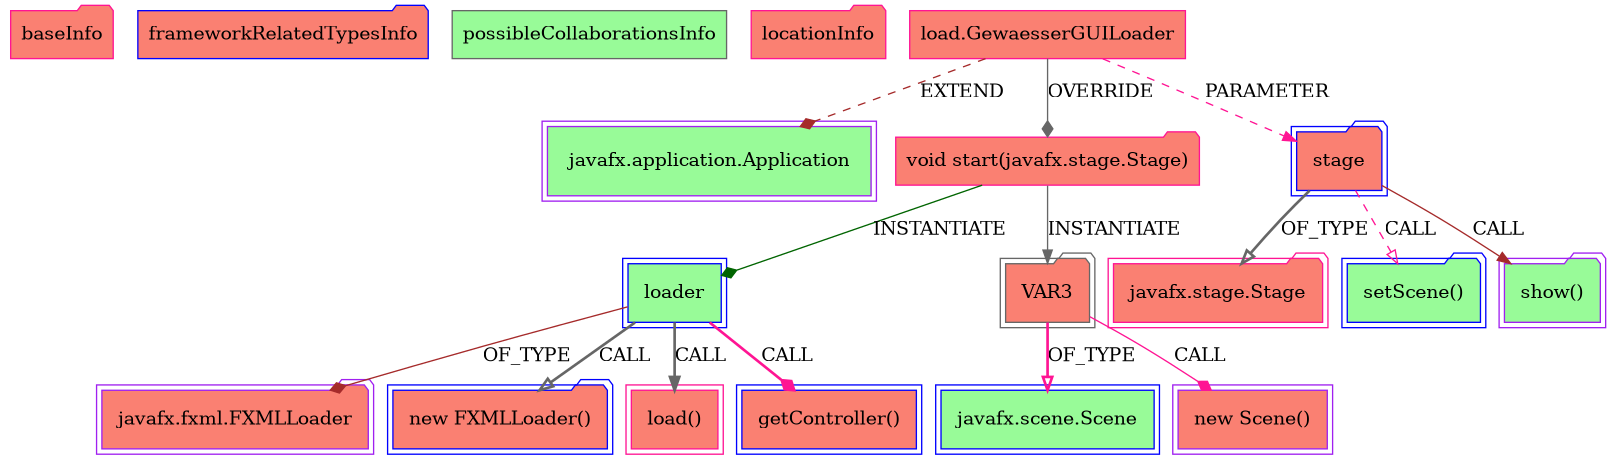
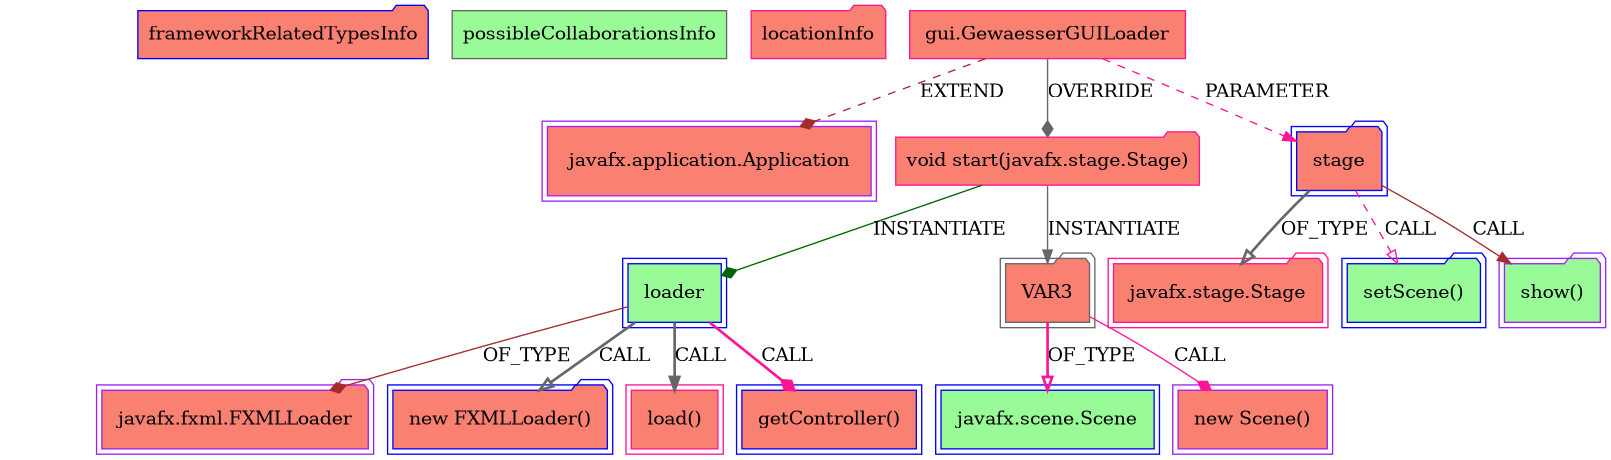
(62, 35) -> none
(1048, 35) -> (1048, 35)
(709, 161) -> (709, 161)
